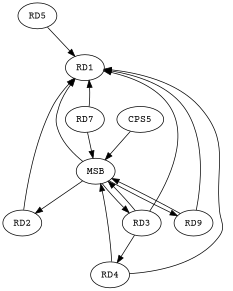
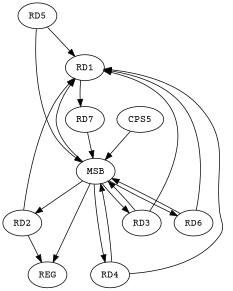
(90, 97) -> (80, 90)
none -> (41, 99)
(194, 223) -> (194, 223)
(128, 246) -> (98, 220)
none -> (47, 275)
